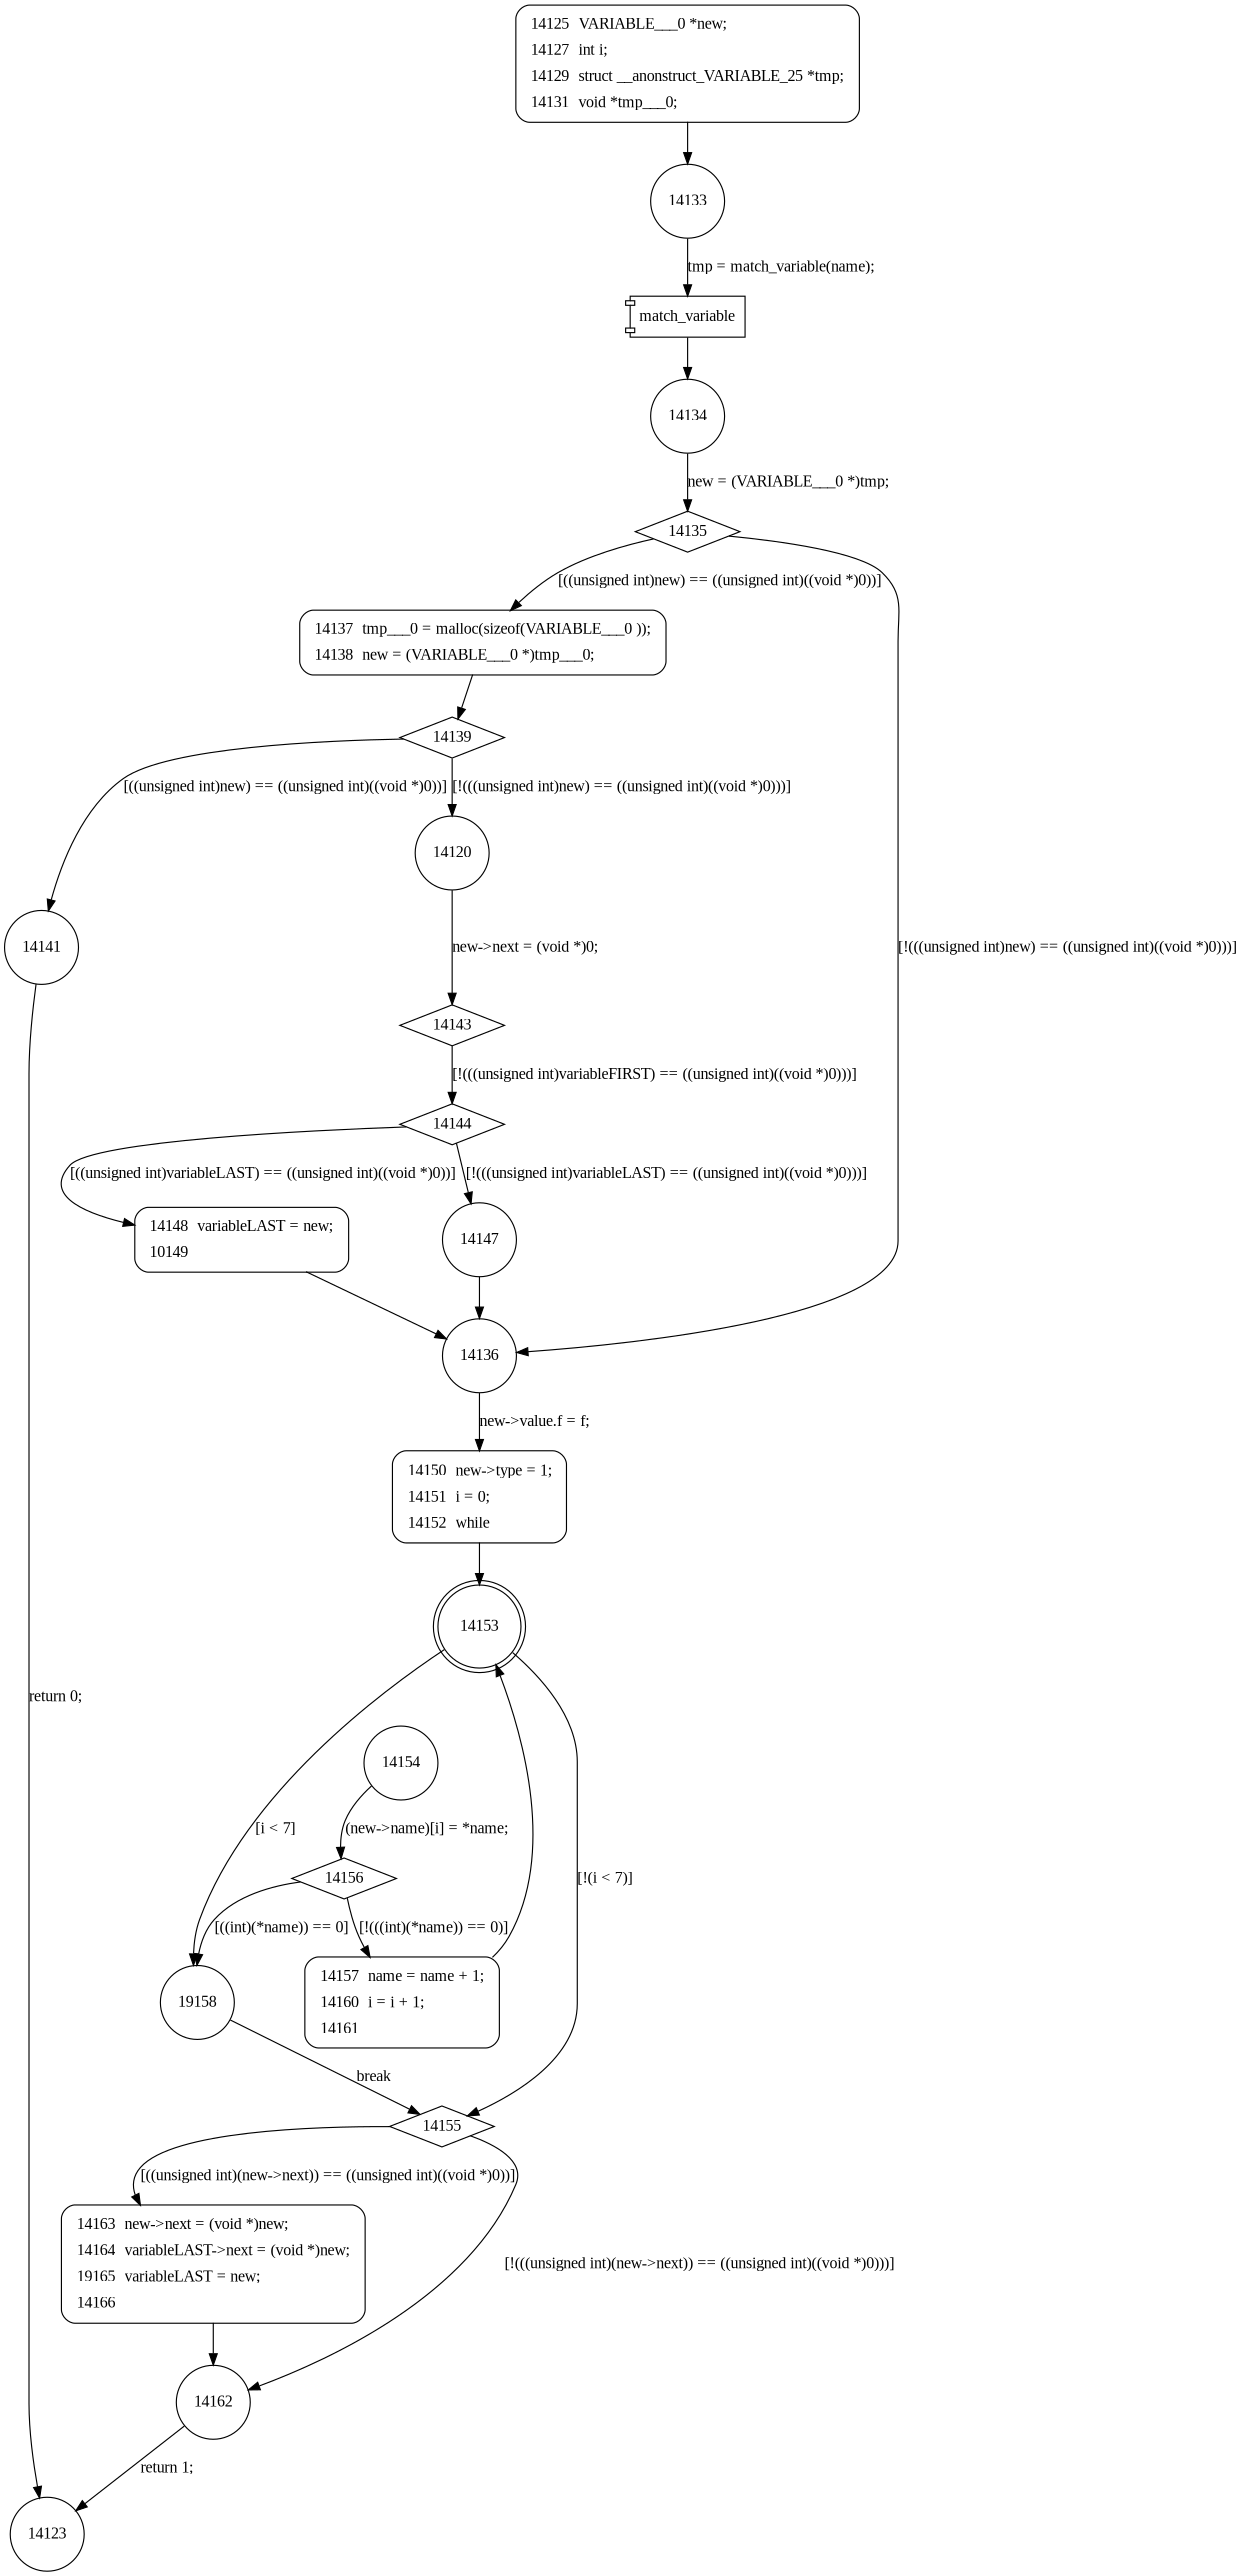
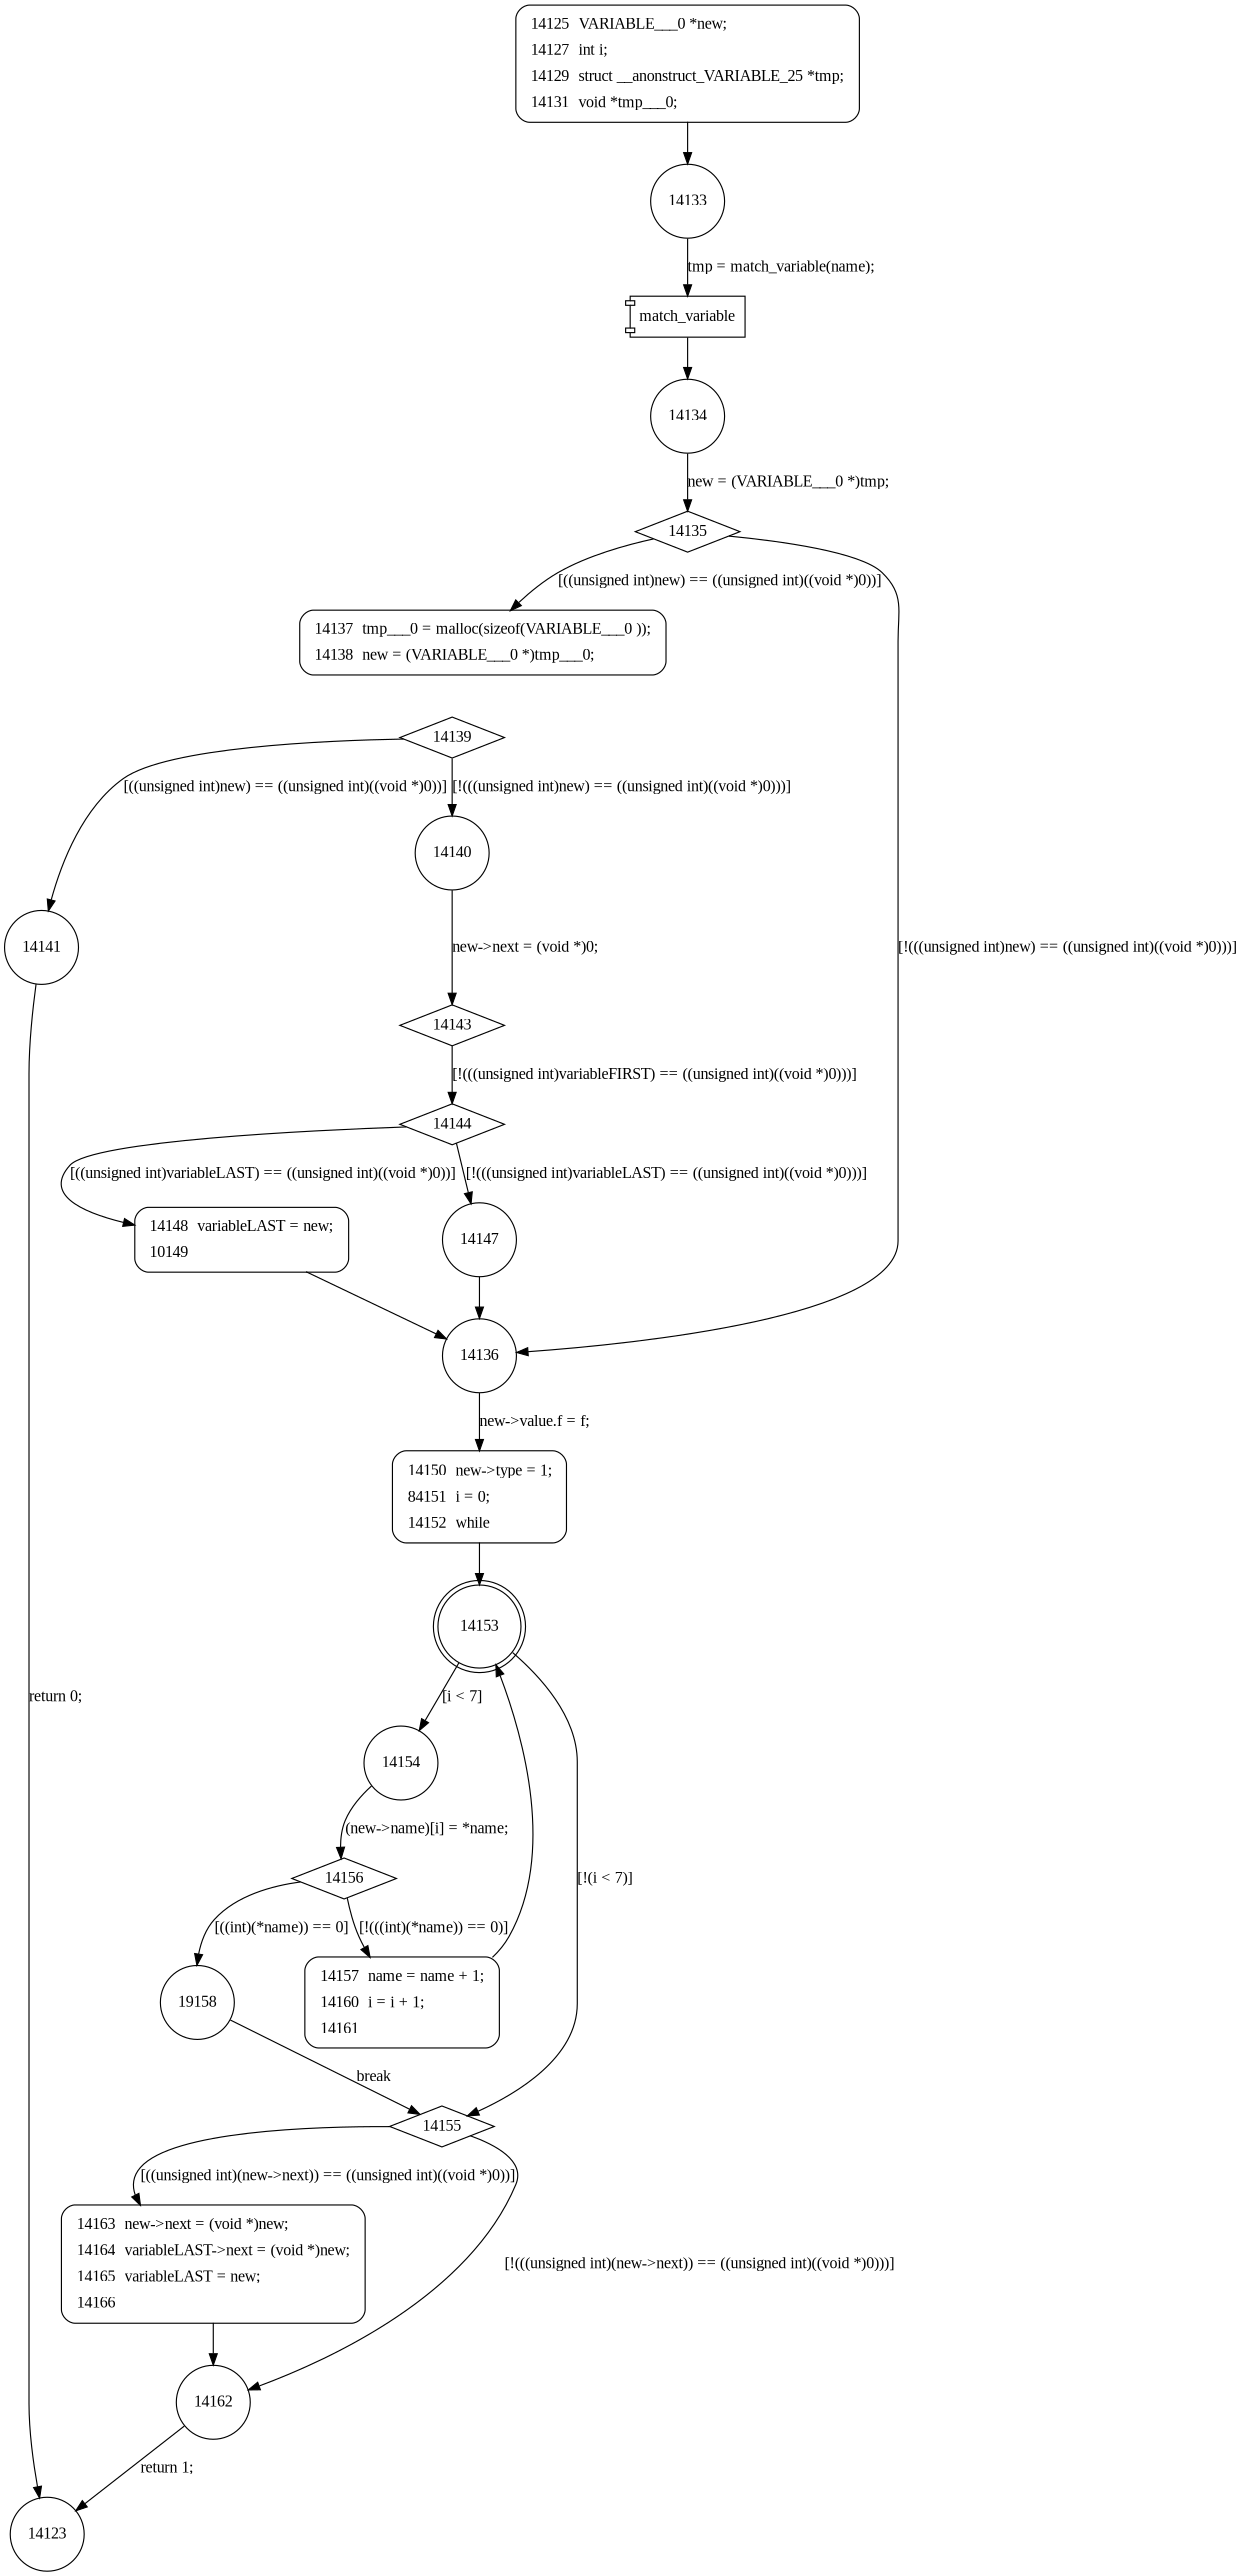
(467, 691) -> none
(452, 853) -> (452, 853)
(427, 1497) -> (427, 1497)
(290, 1780) -> (442, 1692)
(96, 2277) -> (96, 2277)
